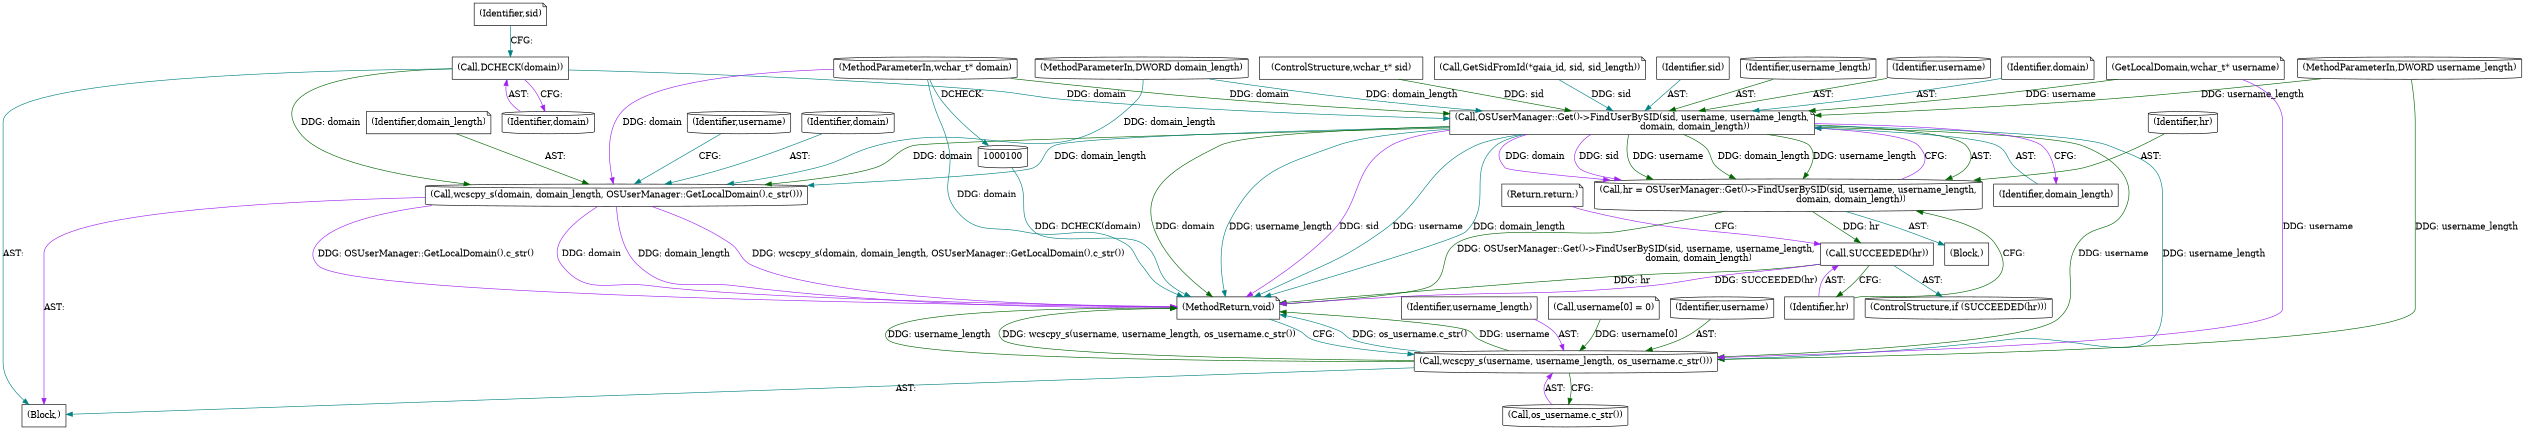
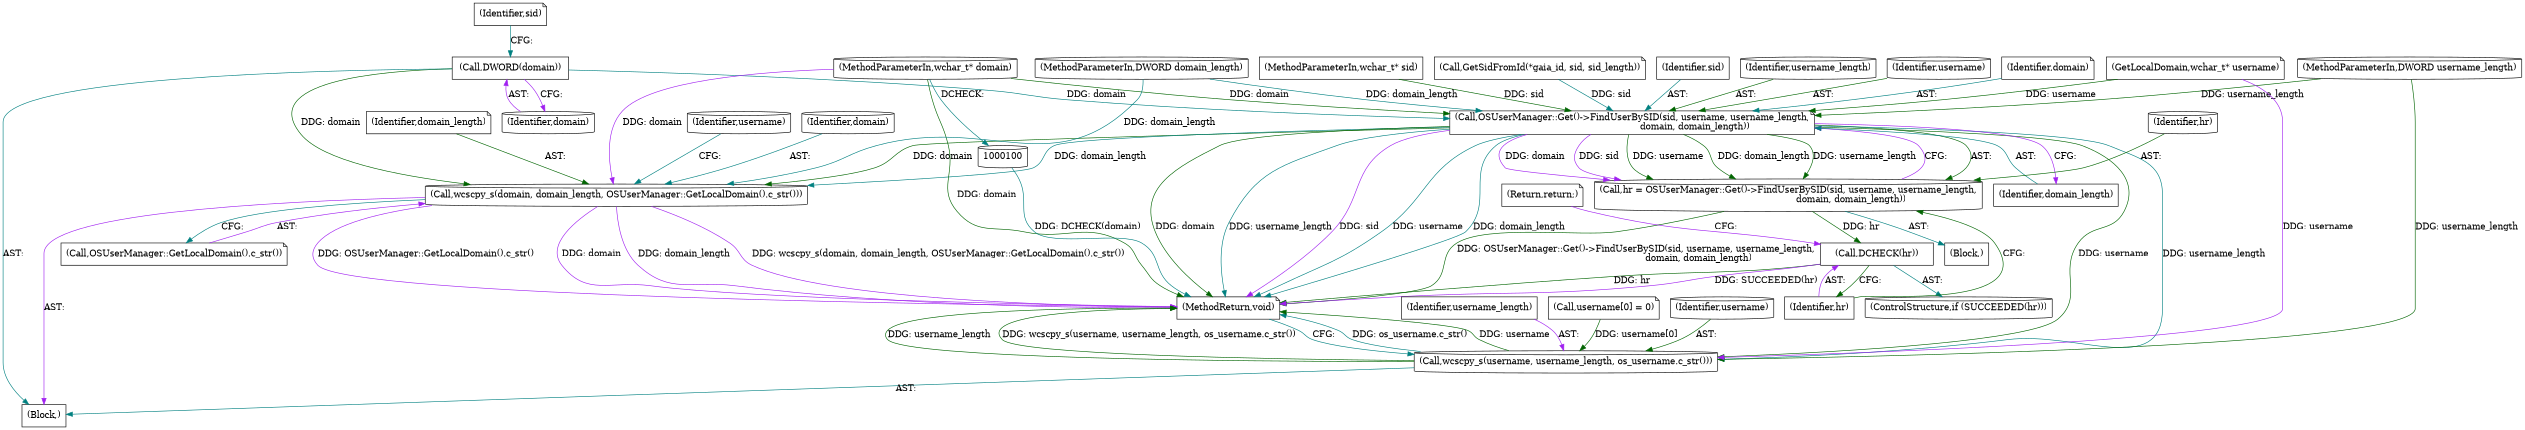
(510, 68) -> (510, 68)
(1341, 68) -> (1341, 68)
(1008, 230) -> (1008, 230)
none -> (174, 254)
(1877, 254) -> (1877, 254)
(1565, 416) -> none
